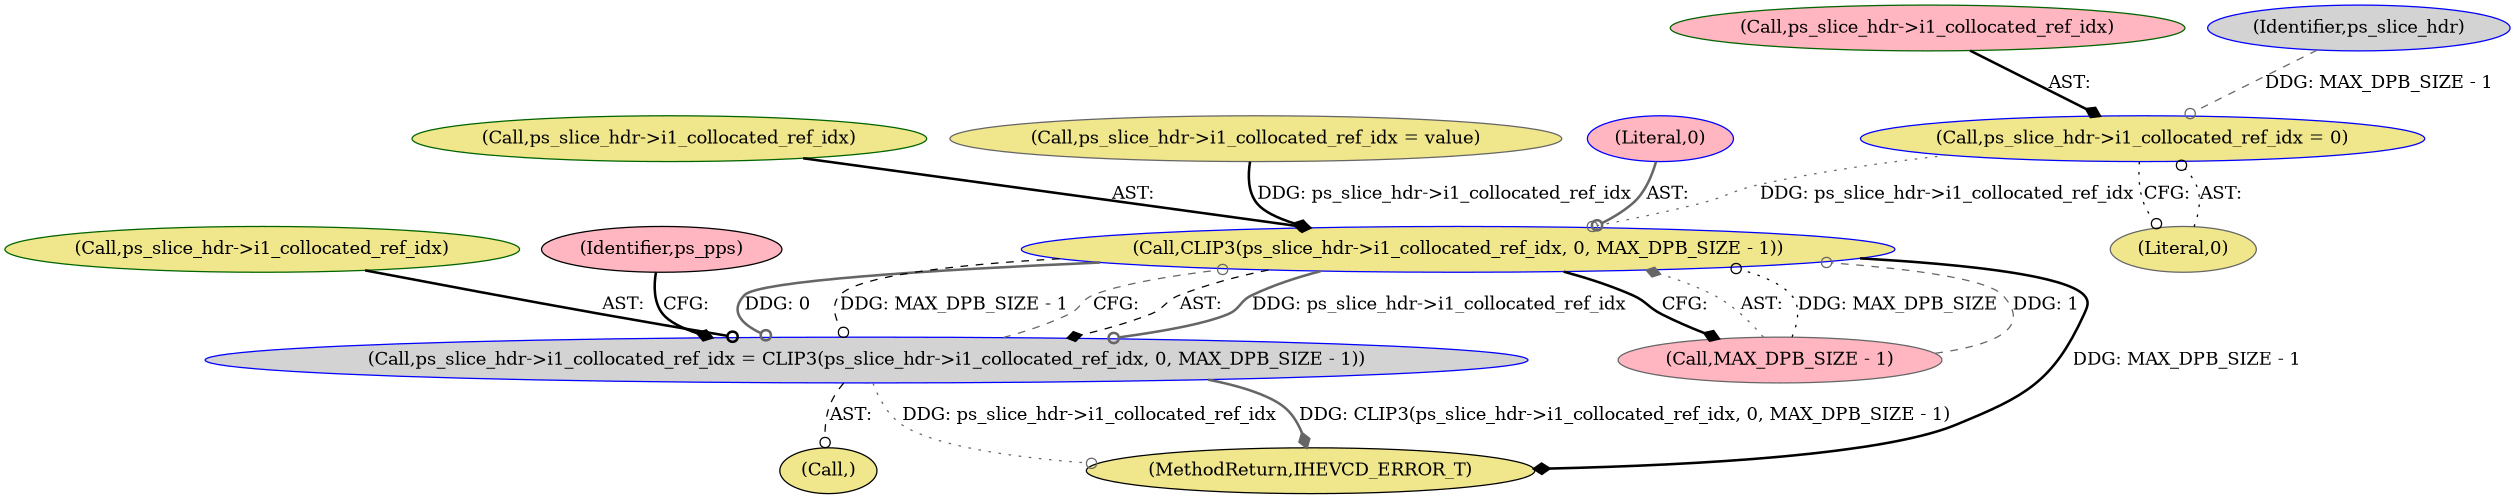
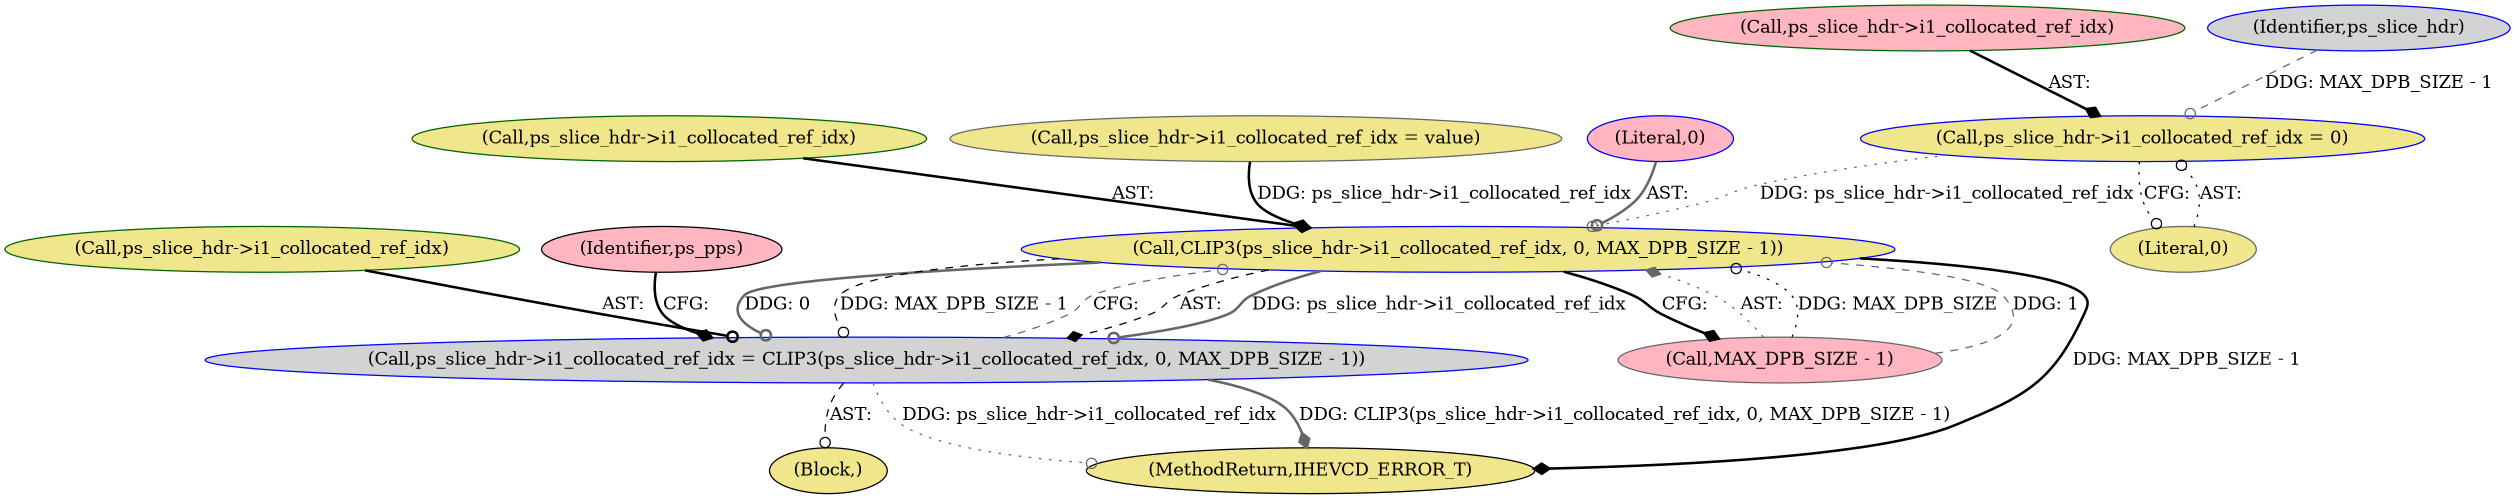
(828, 471) -> (828, 471)
